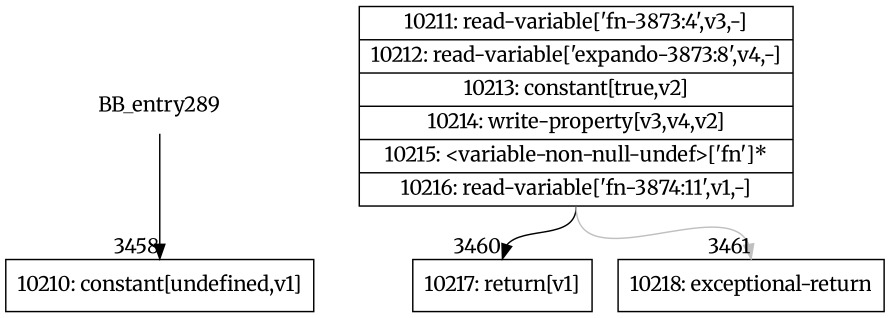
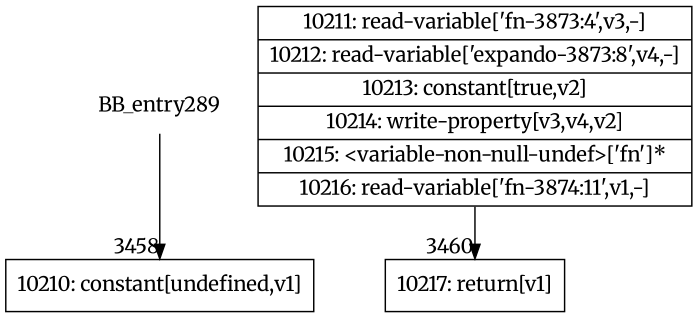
(751, 286) -> none
